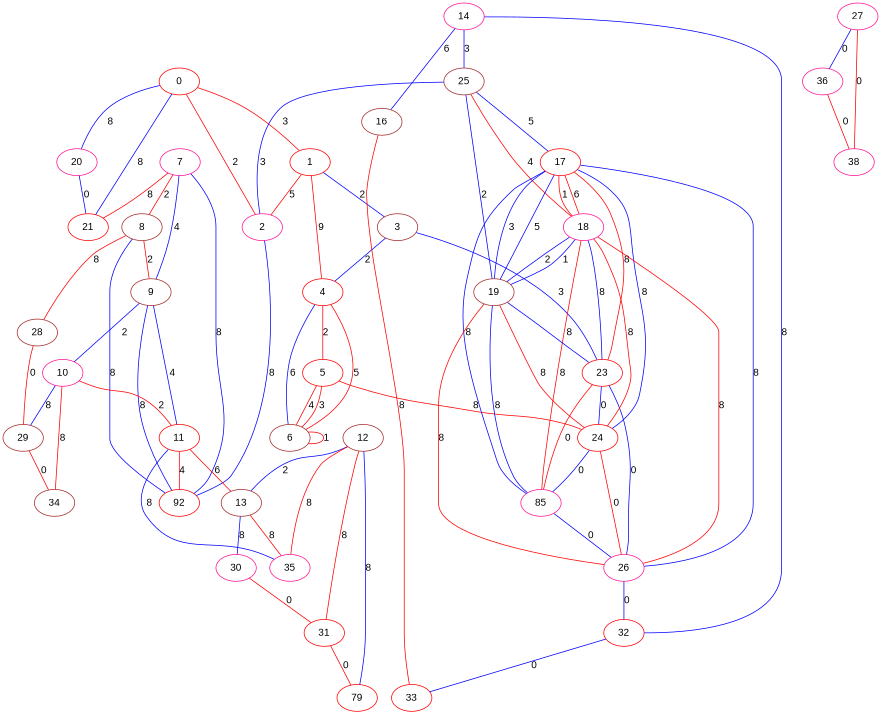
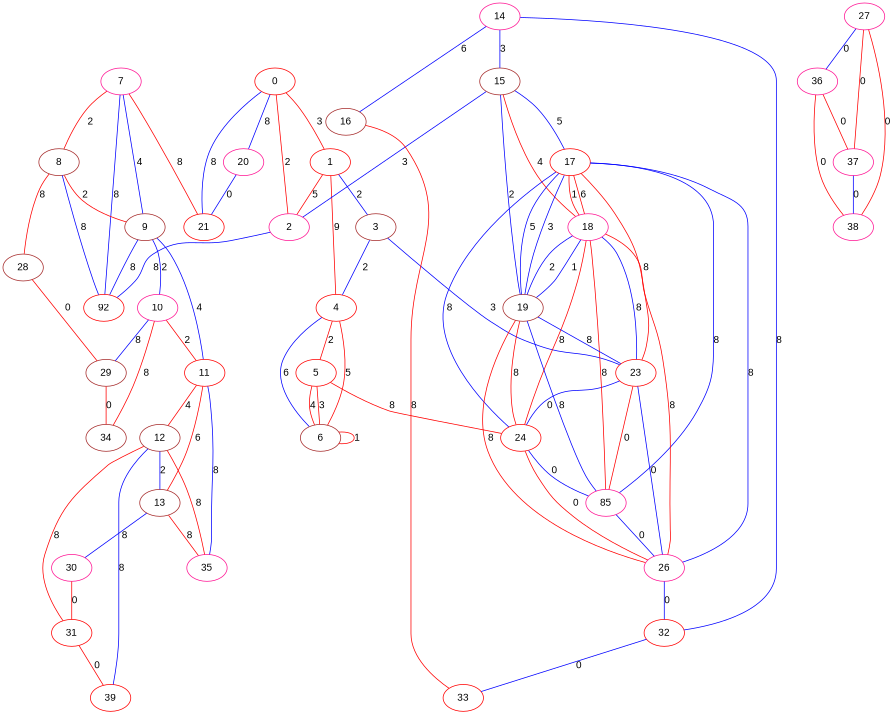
(464, 81) -> (500, 81)
none -> (853, 162)
(179, 470) -> (182, 405)
(357, 698) -> (111, 698)
